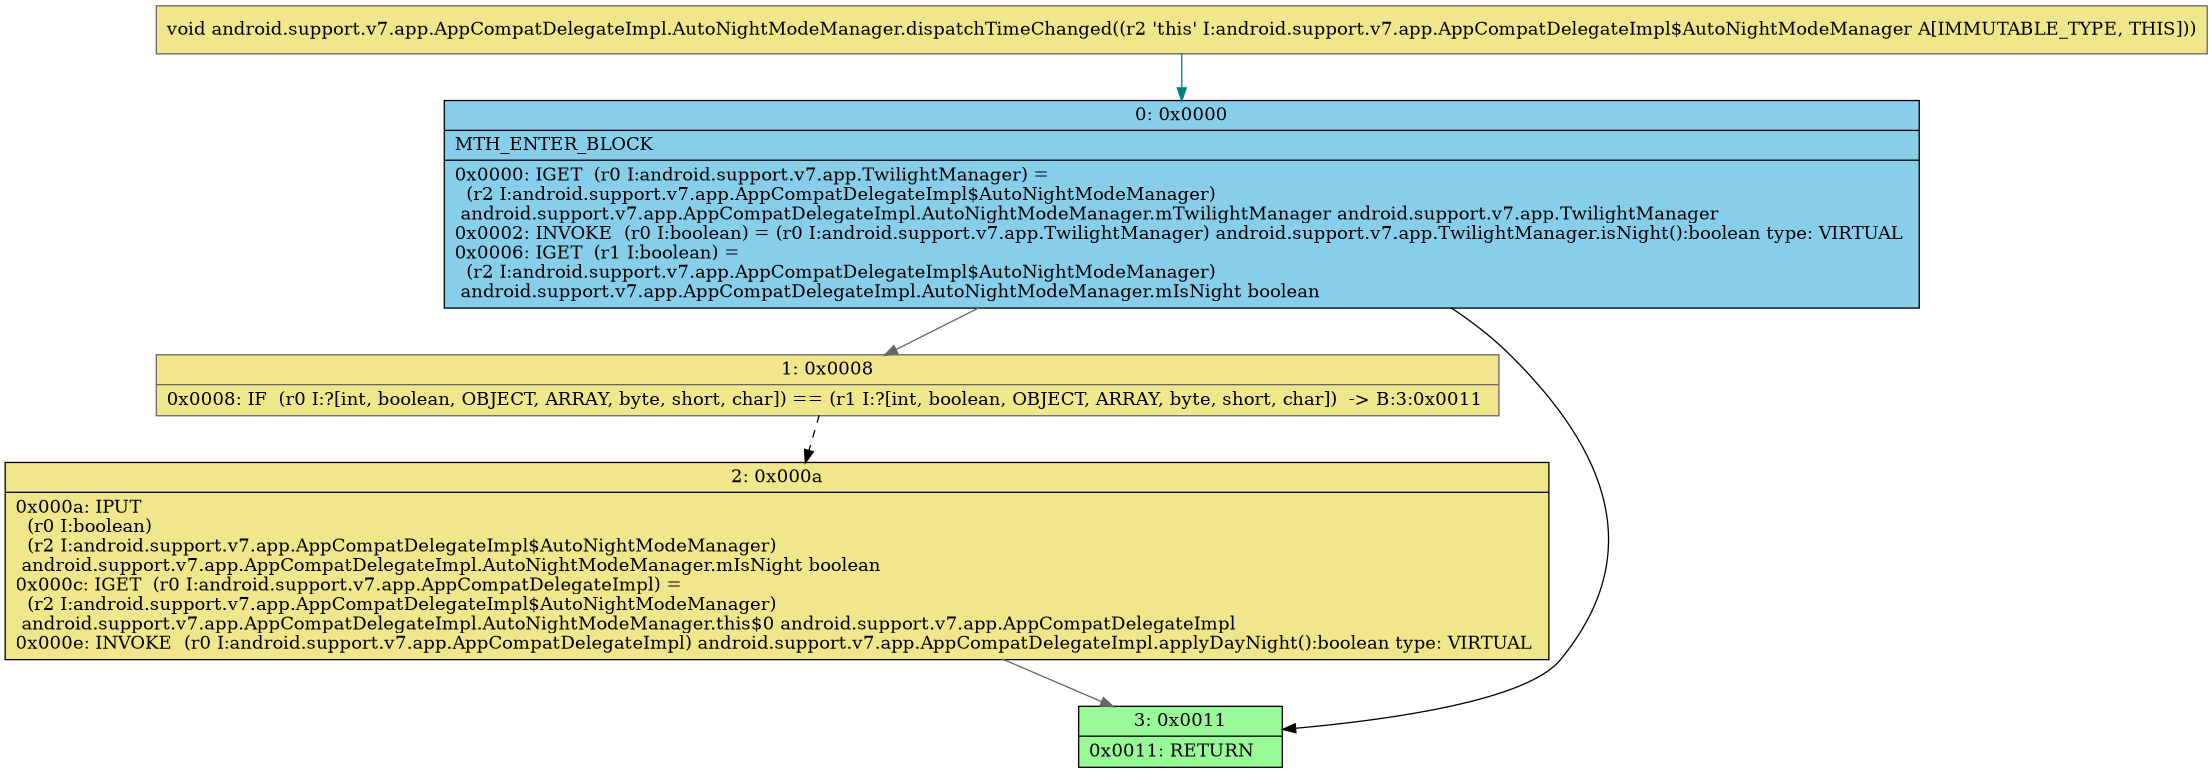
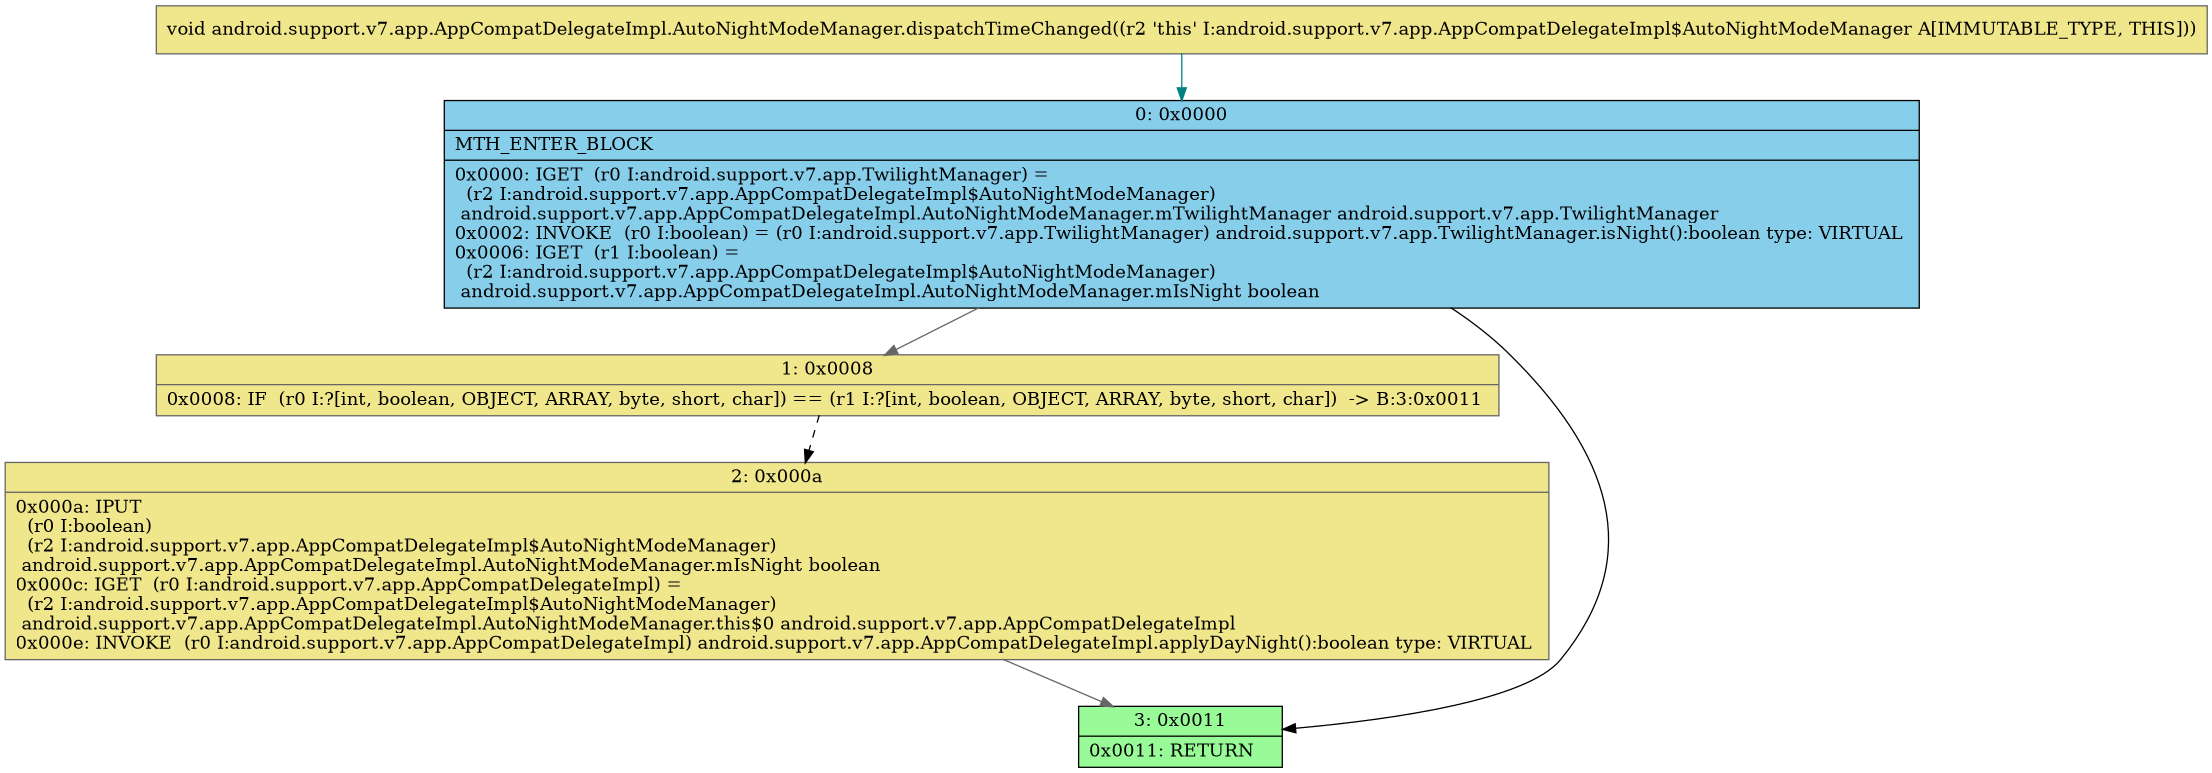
(777, 561) -> (777, 561)
